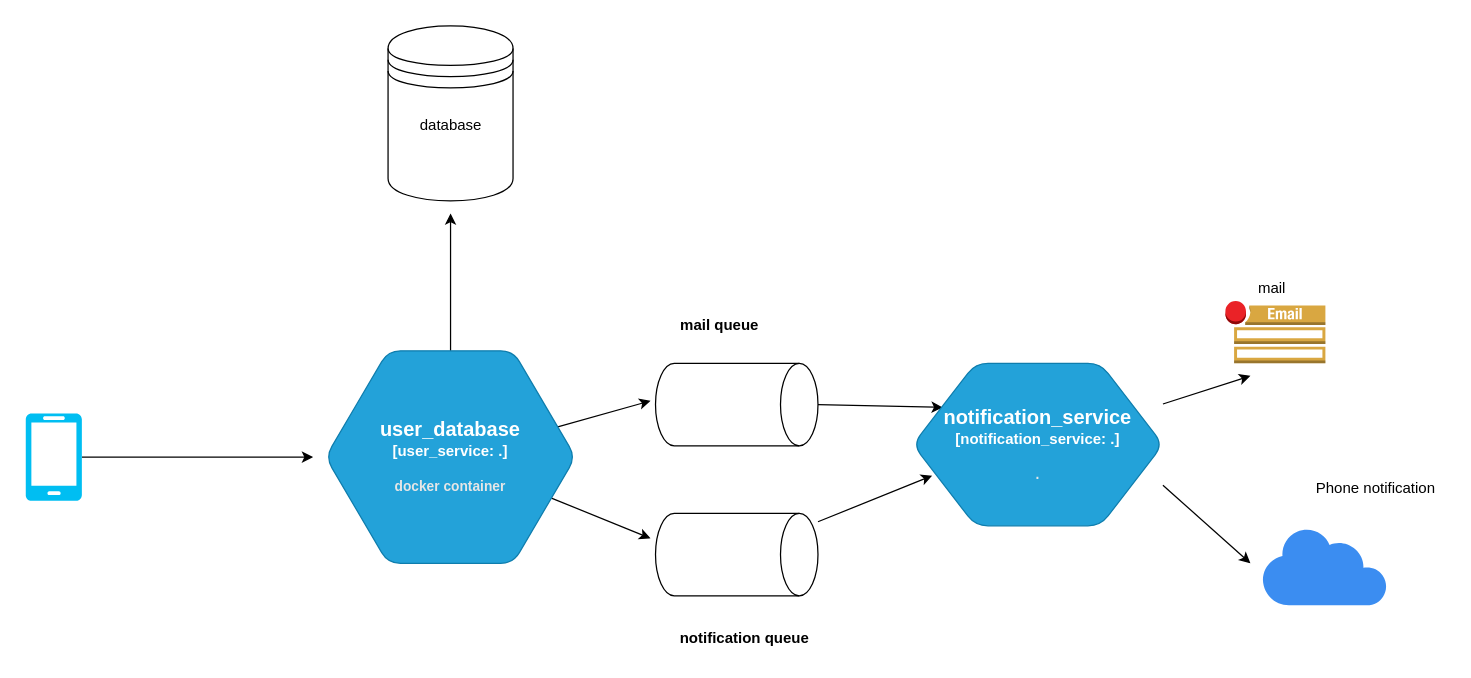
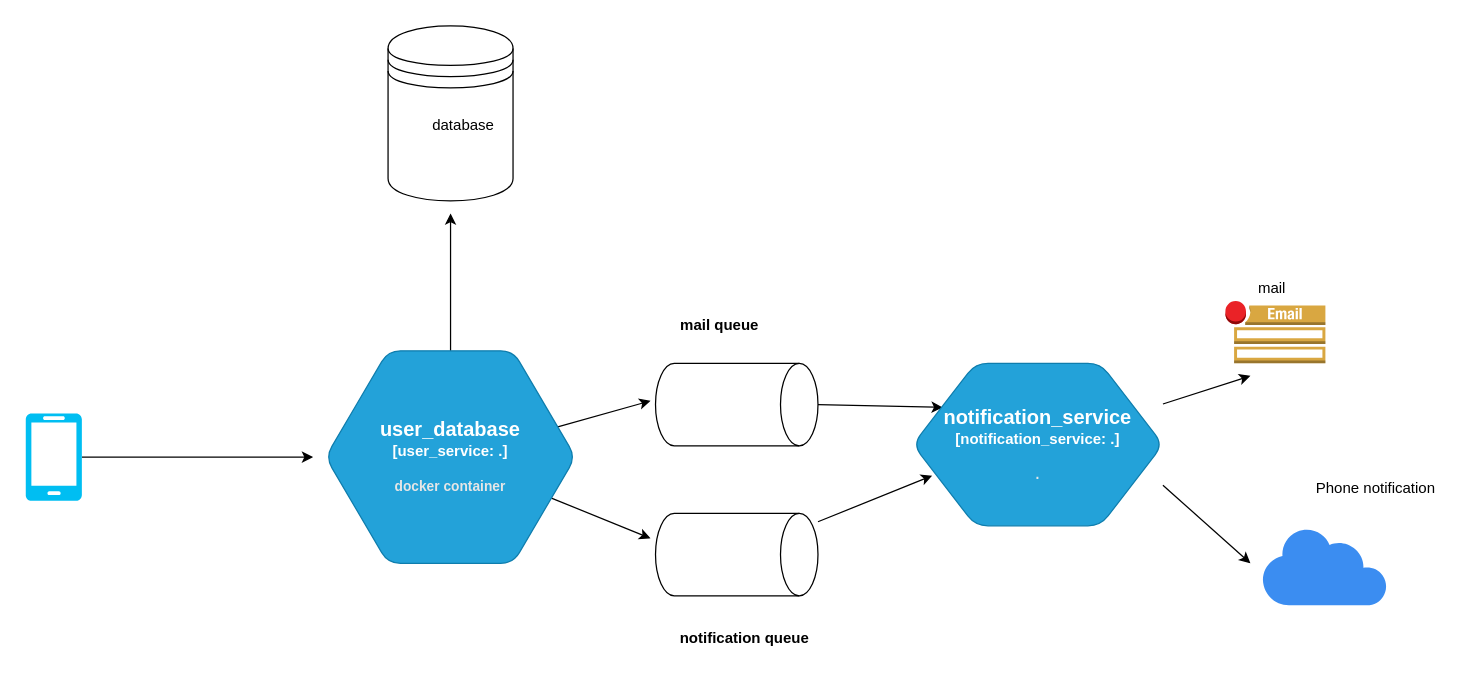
(451, 126) -> (463, 126)
